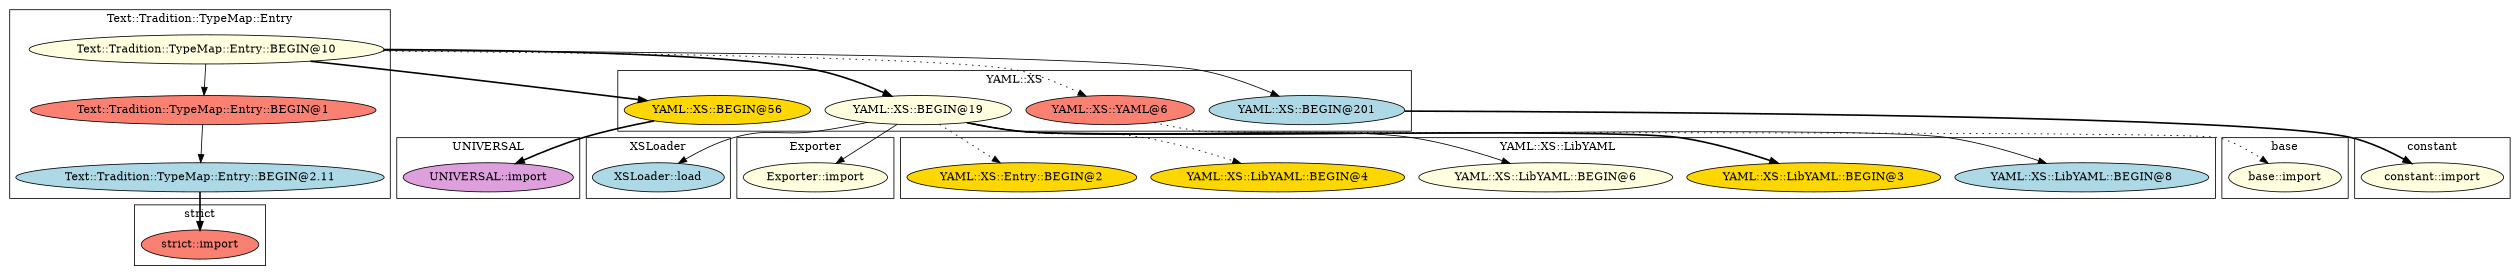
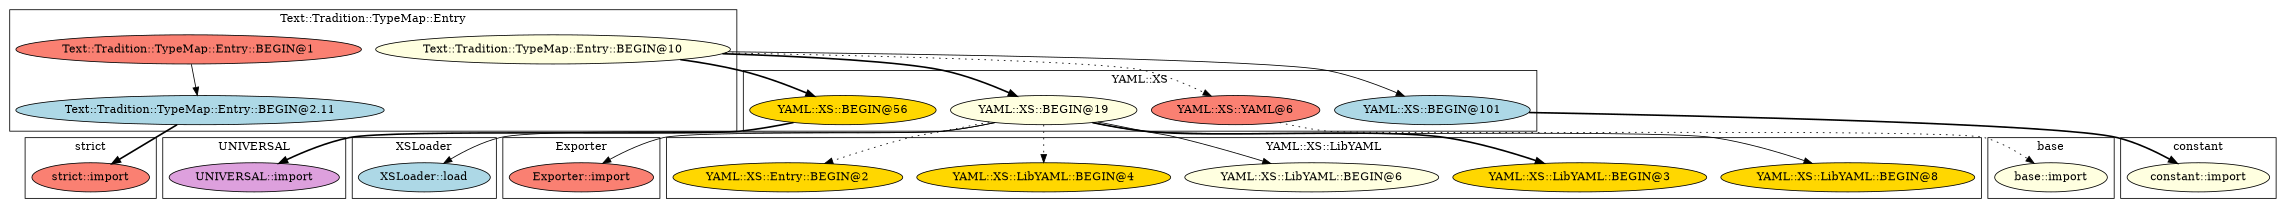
(205, 76) -> none
(1307, 110) -> (1432, 110)
(815, 177) -> (581, 177)
(2082, 177) -> (1848, 177)
